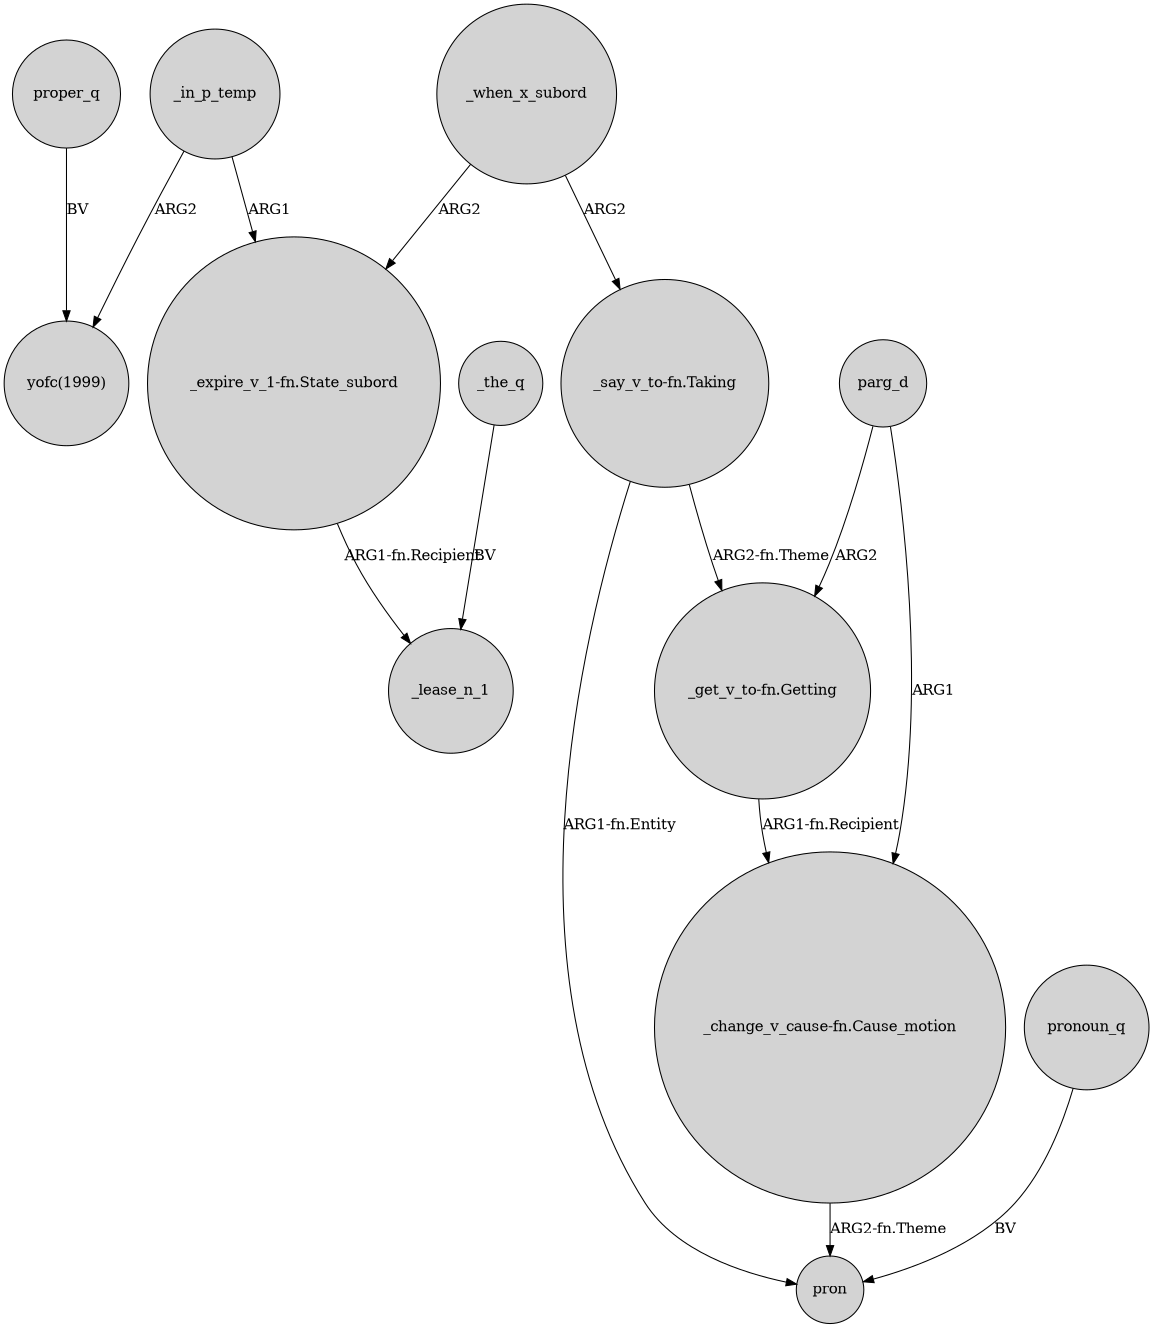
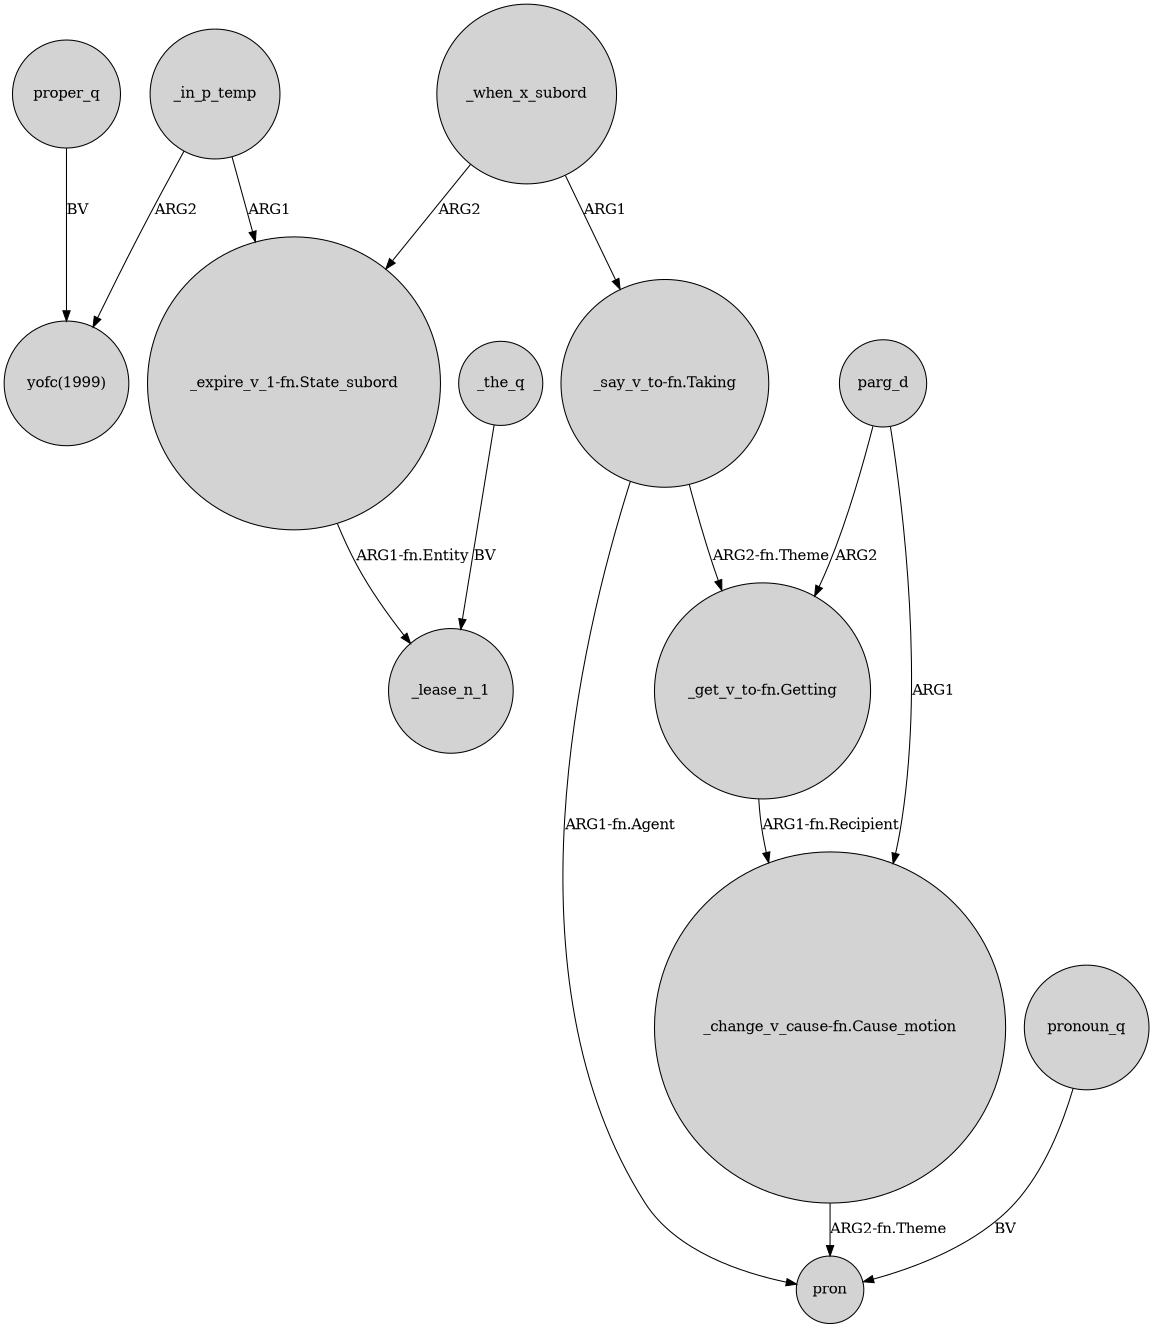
(605, 210) -> (605, 210)
(413, 556) -> (413, 556)
(620, 825) -> (620, 825)
